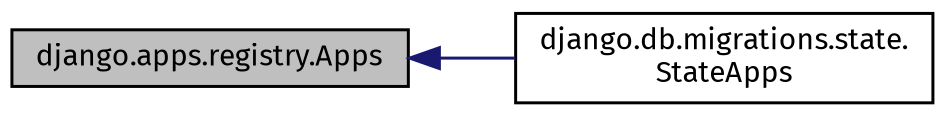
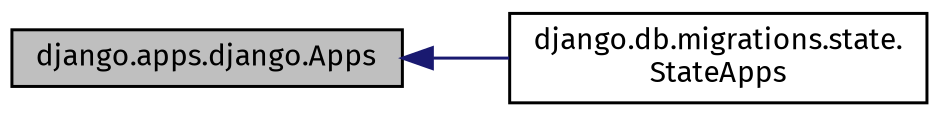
(210, 58) -> (207, 58)
